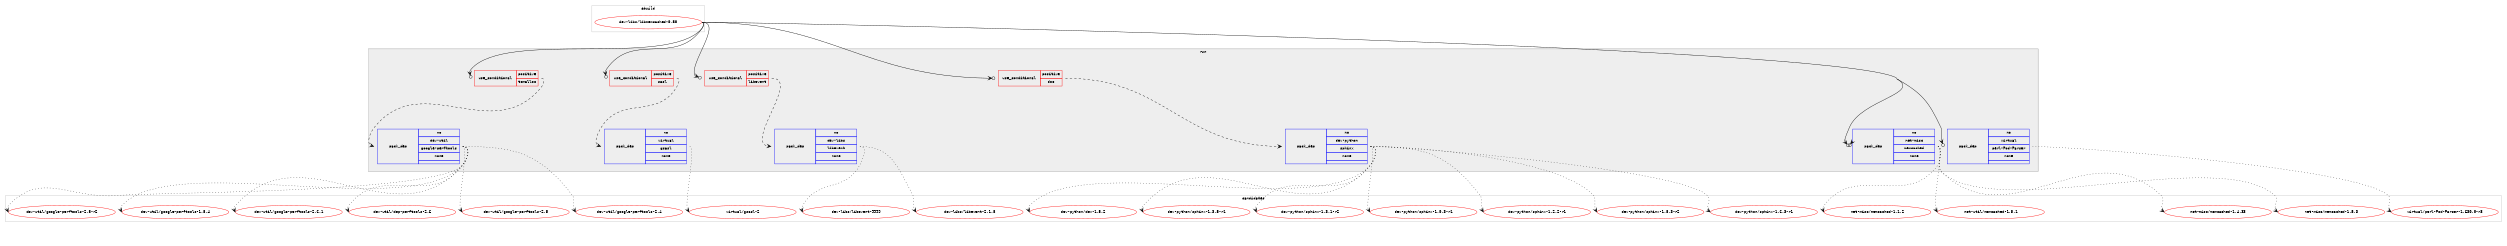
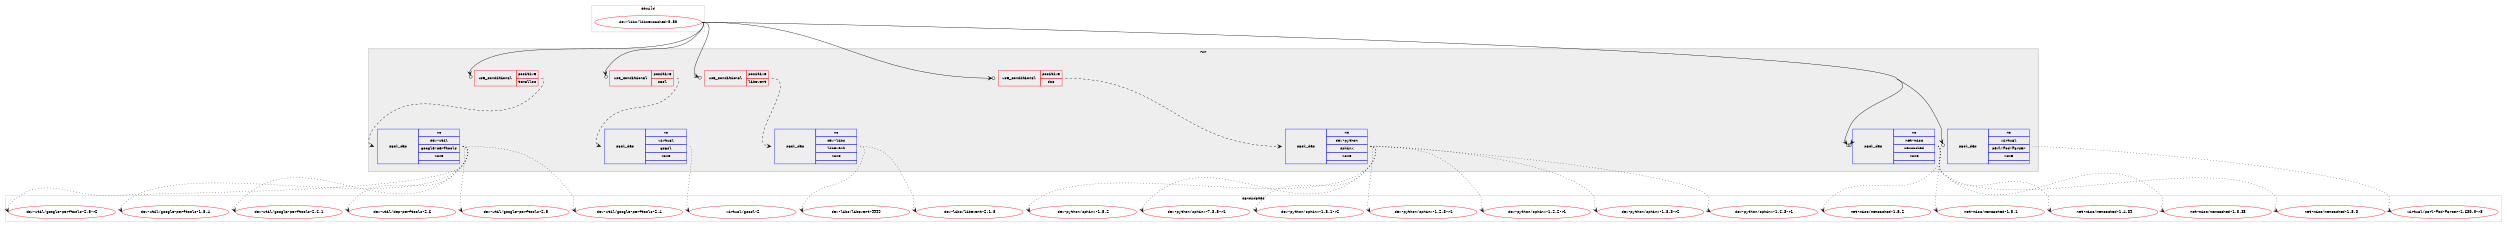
(1083, 212) -> (1083, 212)
(1197, 212) -> (1197, 212)
(1424, 212) -> (1424, 212)
(1878, 212) -> (1878, 212)
(1991, 212) -> (1991, 212)
none -> (2104, 212)
(2218, 212) -> (2218, 212)
